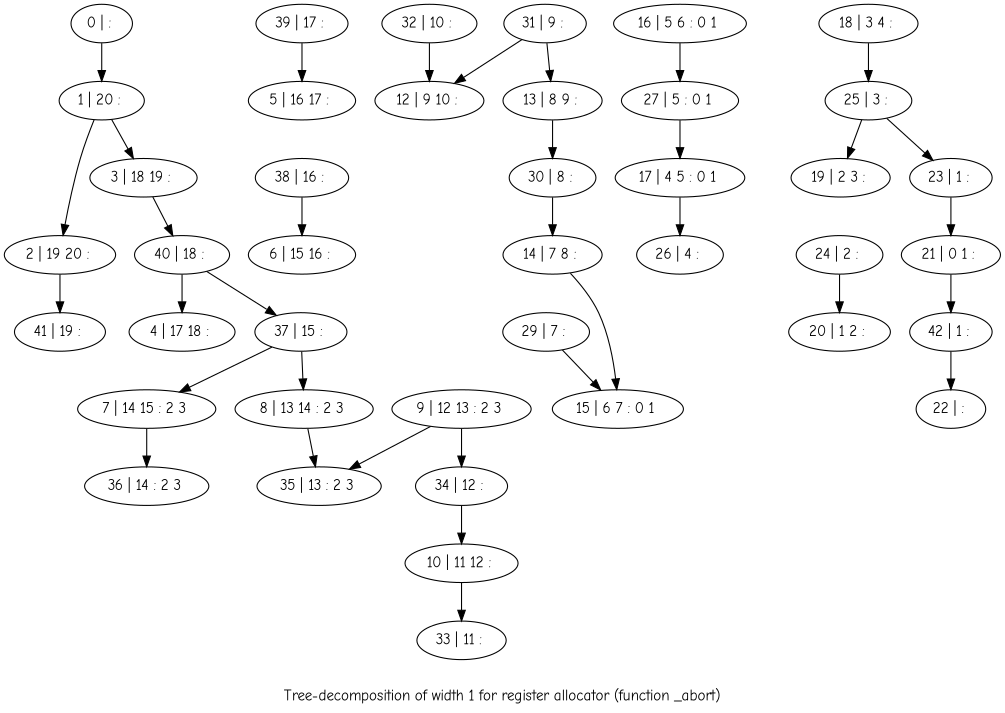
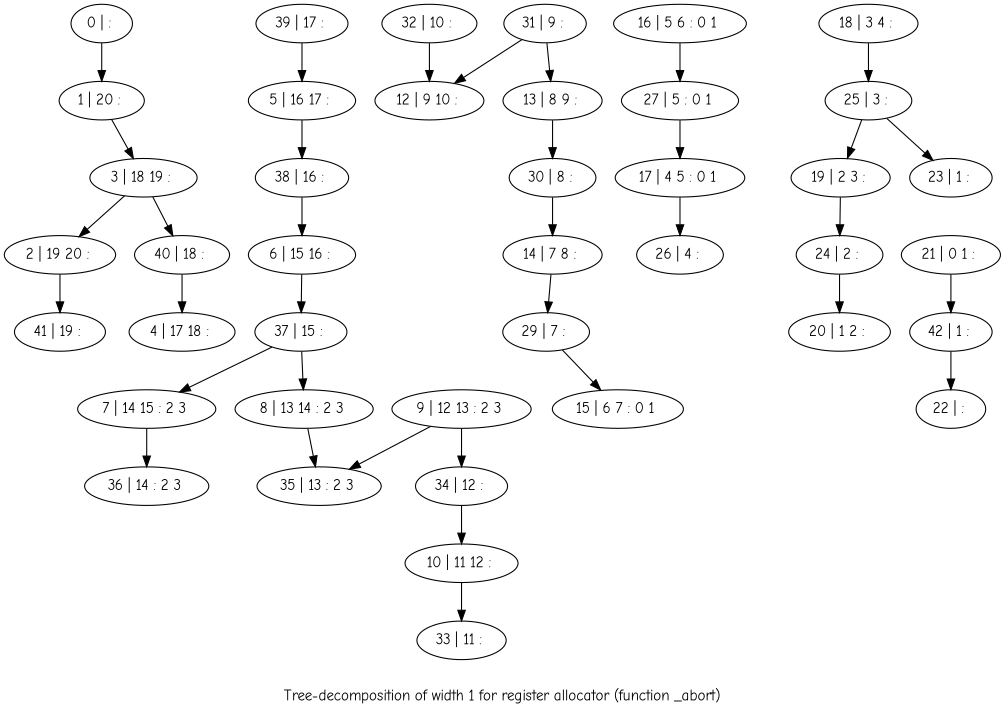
none -> (302, 134)
(77, 171) -> (106, 213)
none -> (840, 211)
(951, 211) -> none
(237, 290) -> (302, 288)
(603, 322) -> (550, 288)
